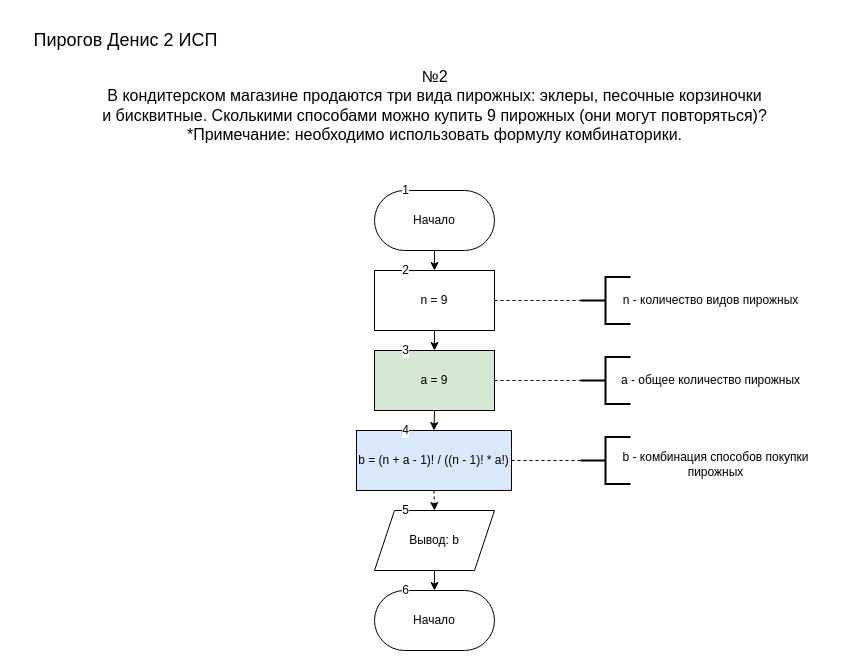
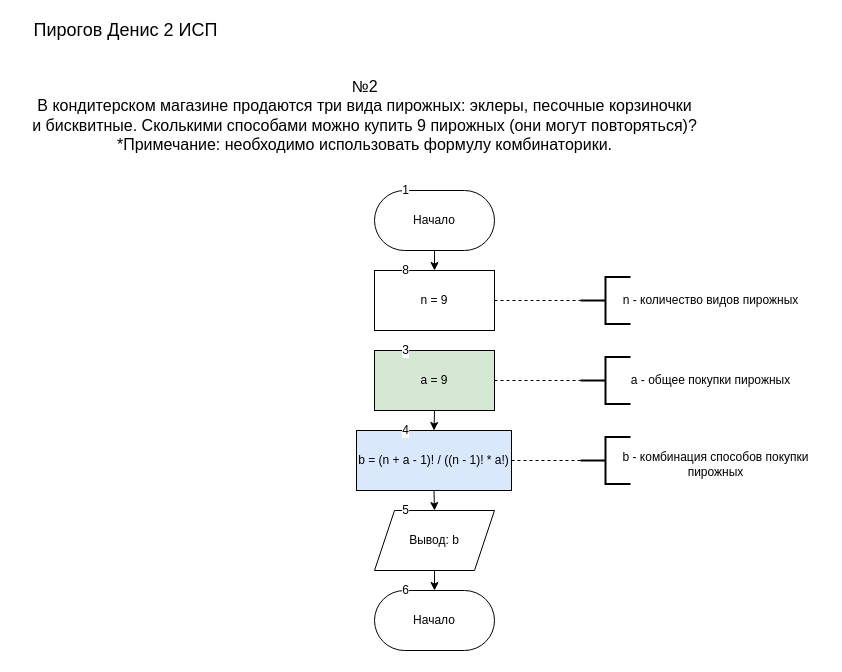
(126, 41) -> (126, 31)
(435, 106) -> (365, 116)
(406, 271) -> (406, 271)
(435, 337) -> none
(711, 381) -> (711, 381)
(434, 497) -> (434, 497)
